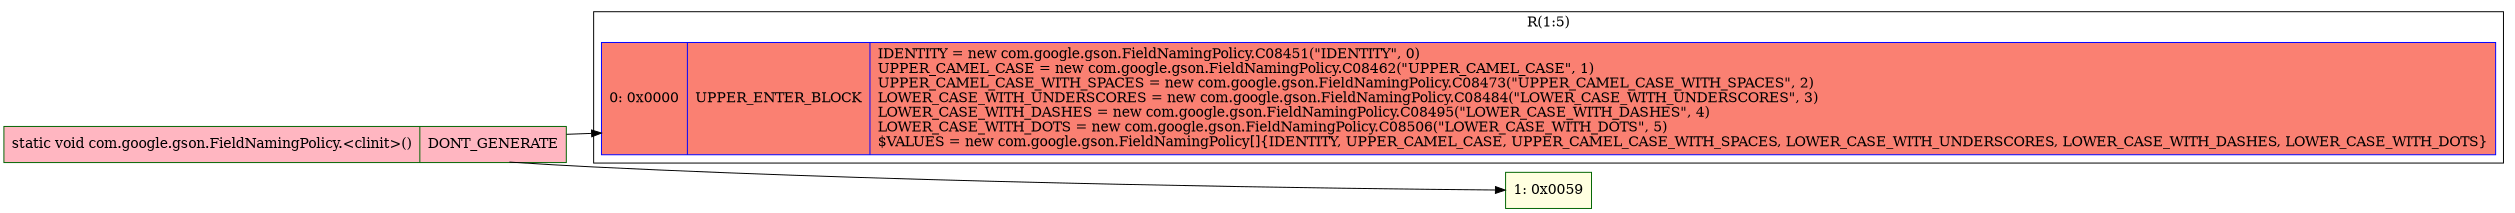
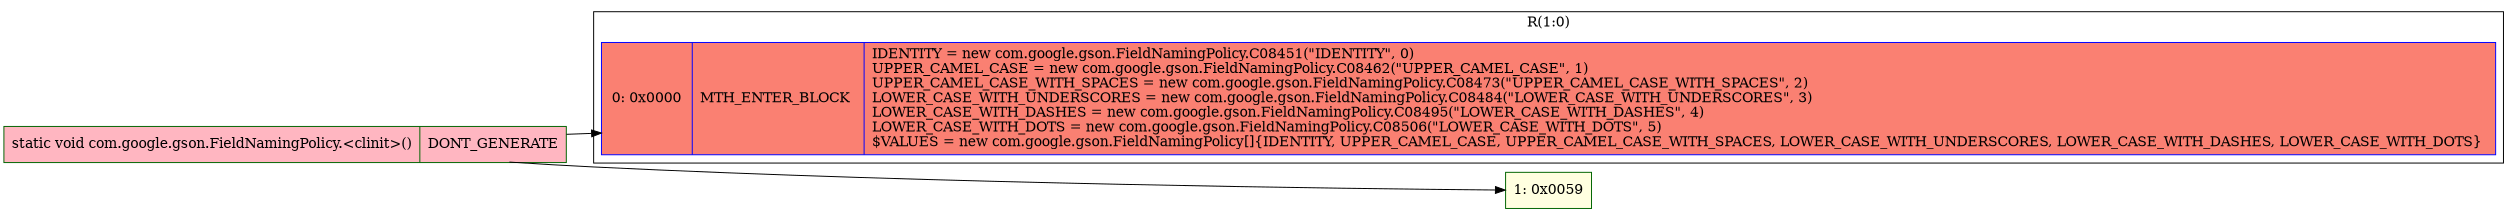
(1549, 23) -> (1549, 23)
(779, 98) -> (775, 98)
